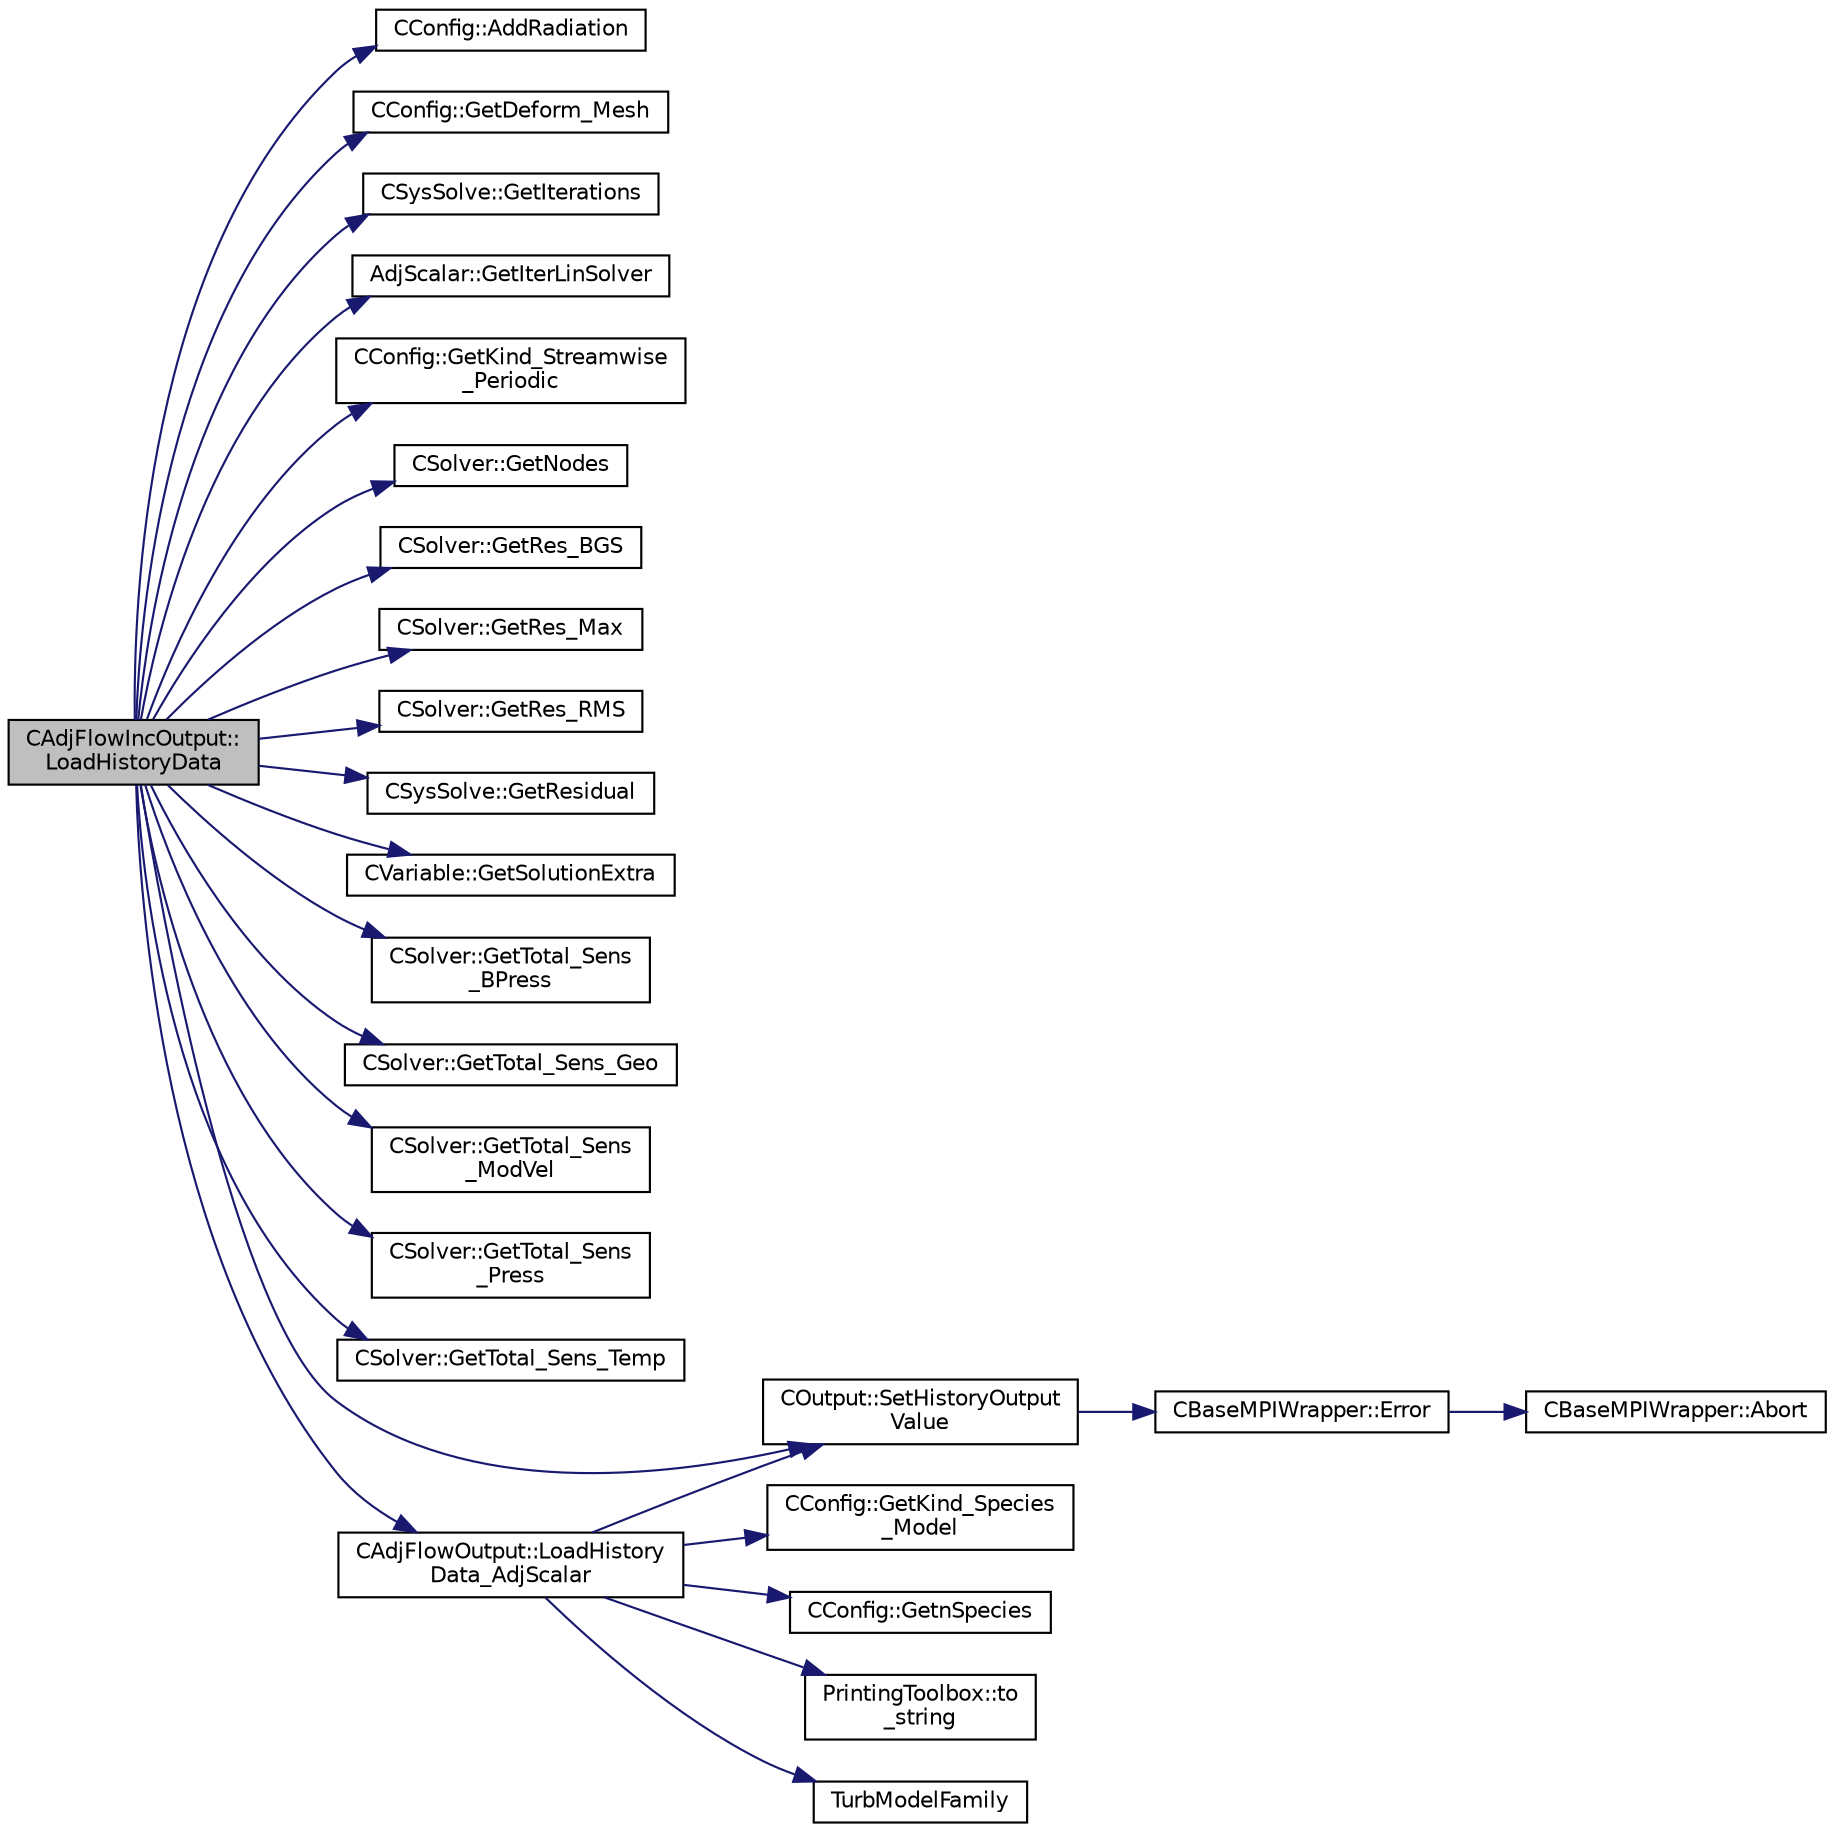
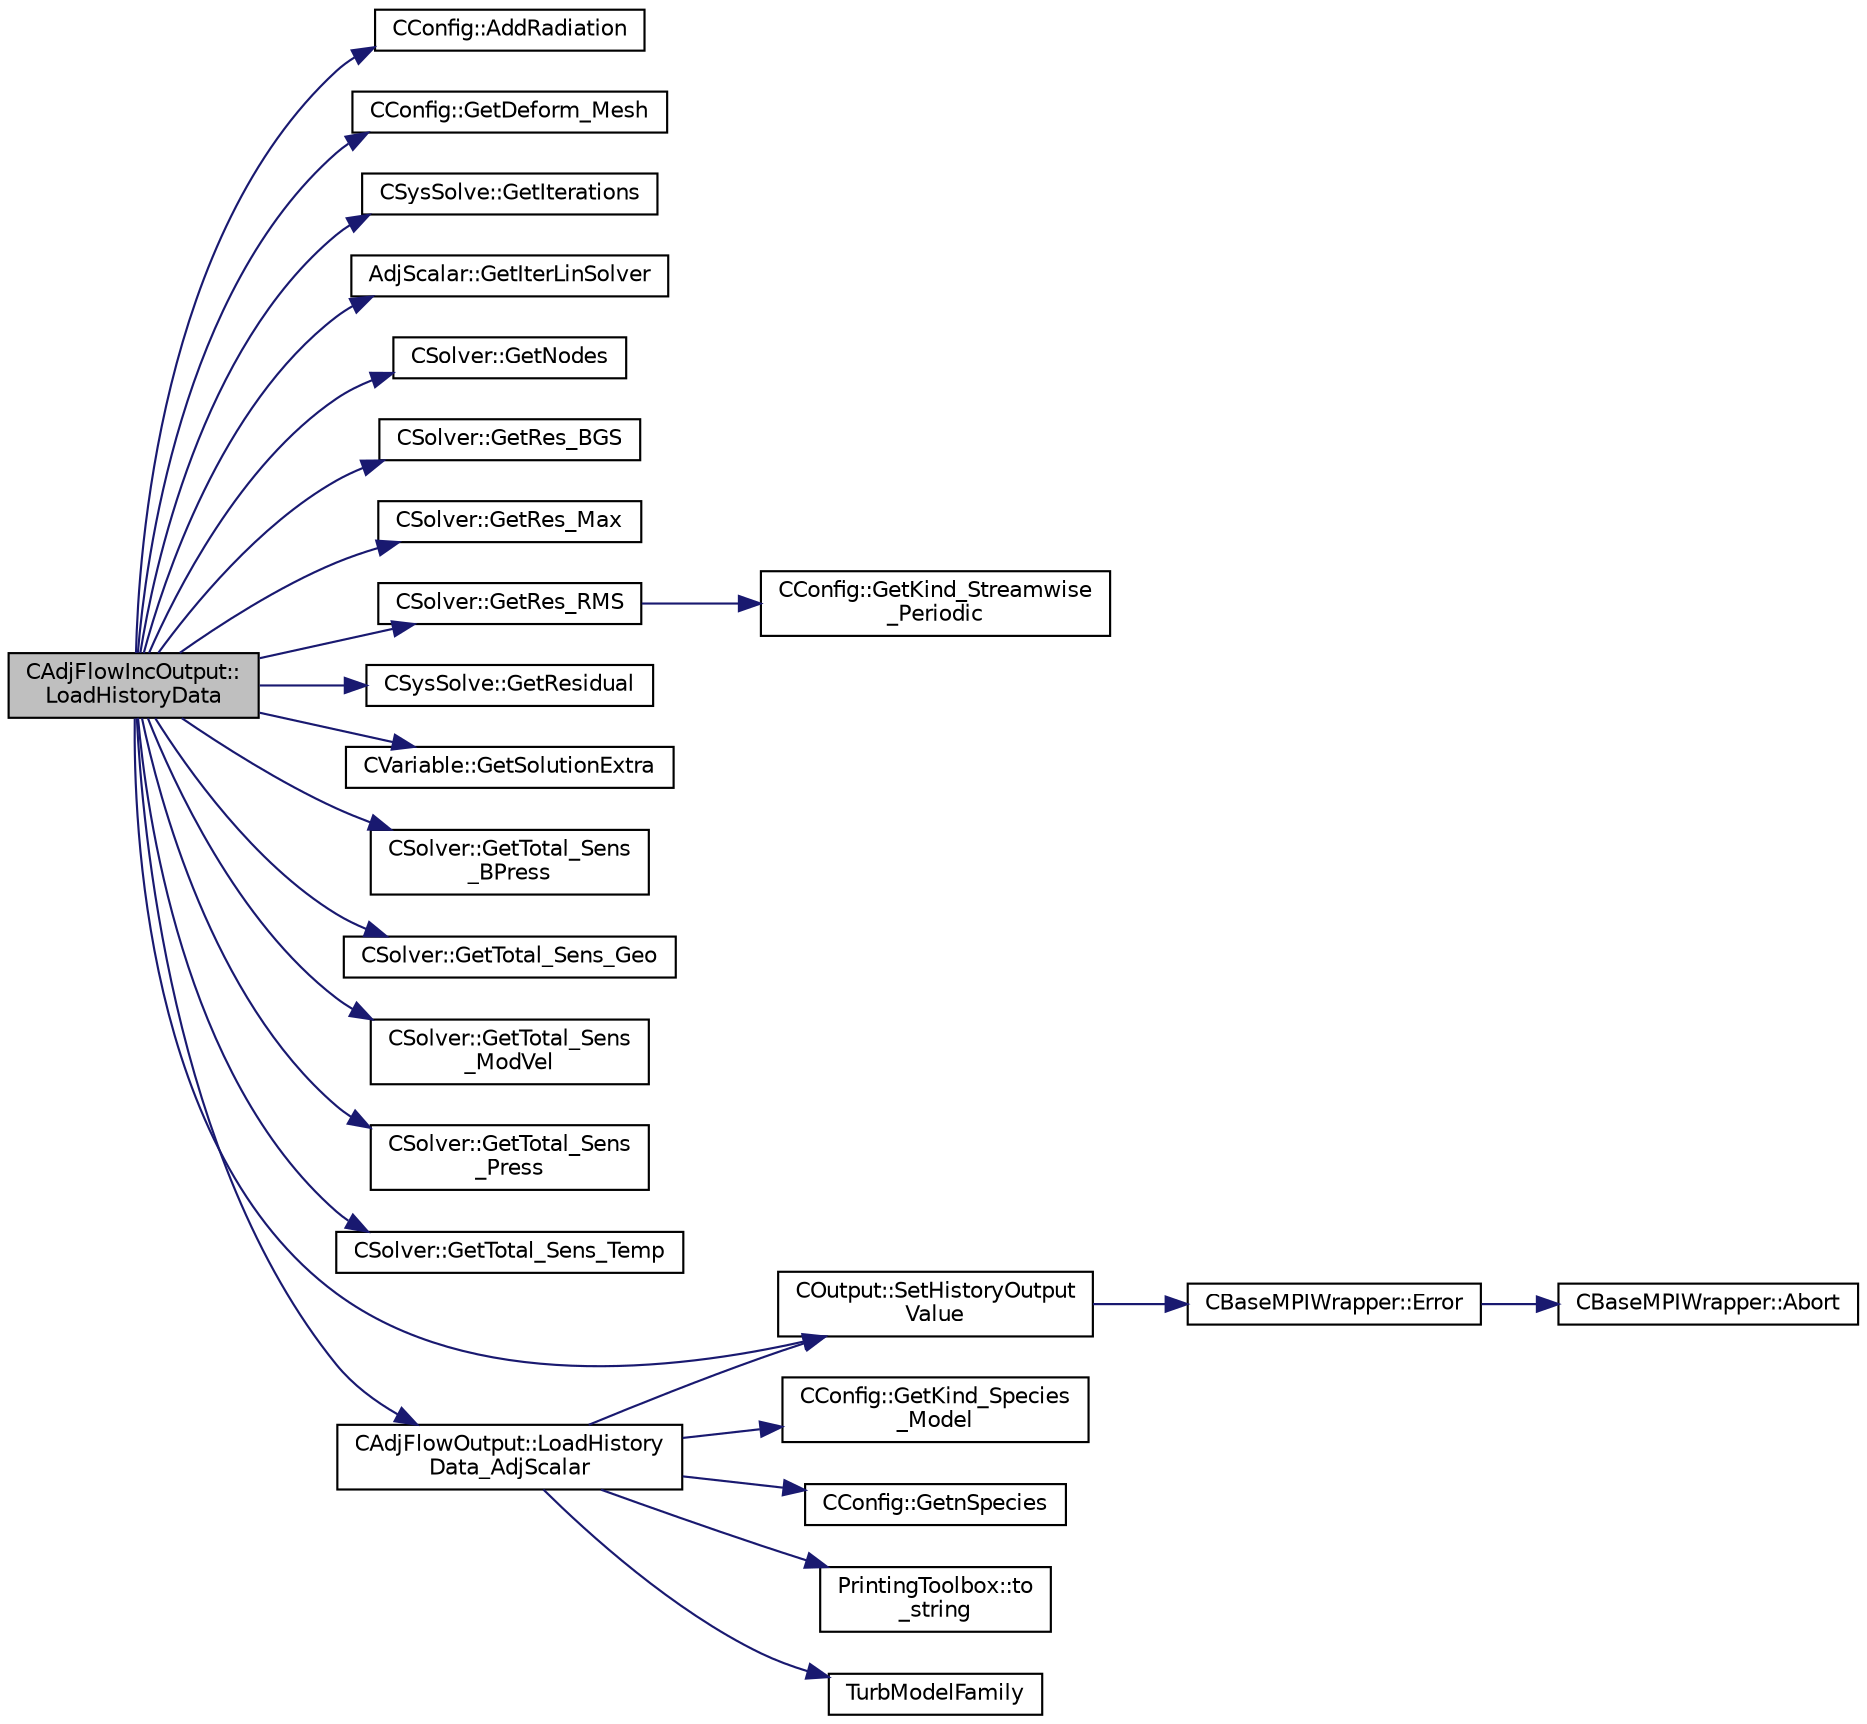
(228, 551) -> (690, 604)
